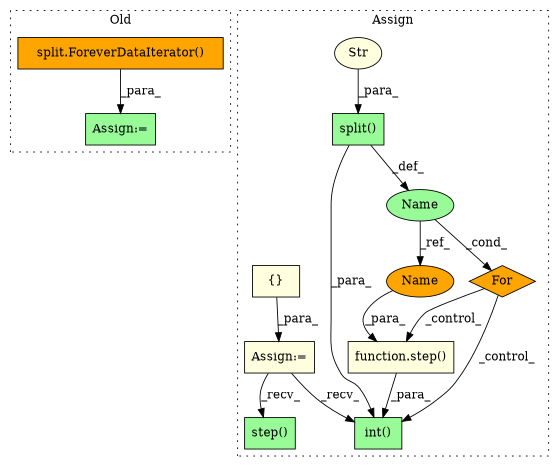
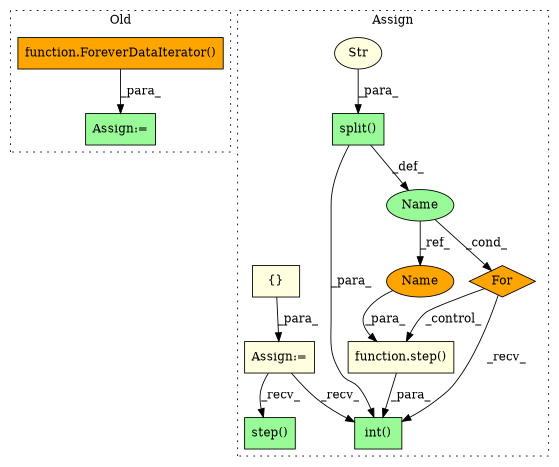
(121, 53) -> (121, 53)
(507, 357) -> (507, 357)
